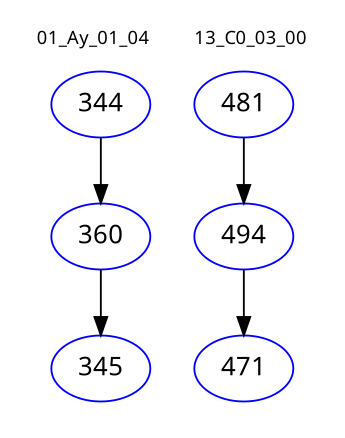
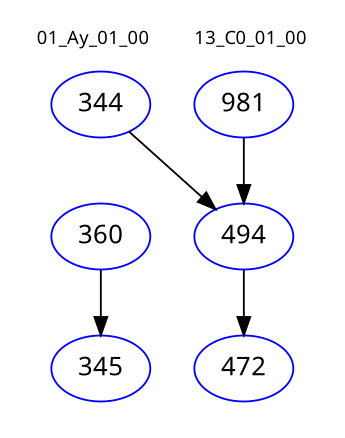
(94, 39) -> (94, 39)
(251, 39) -> (251, 39)
(244, 104) -> (244, 104)
(101, 162) -> (153, 153)
(244, 368) -> (244, 368)
